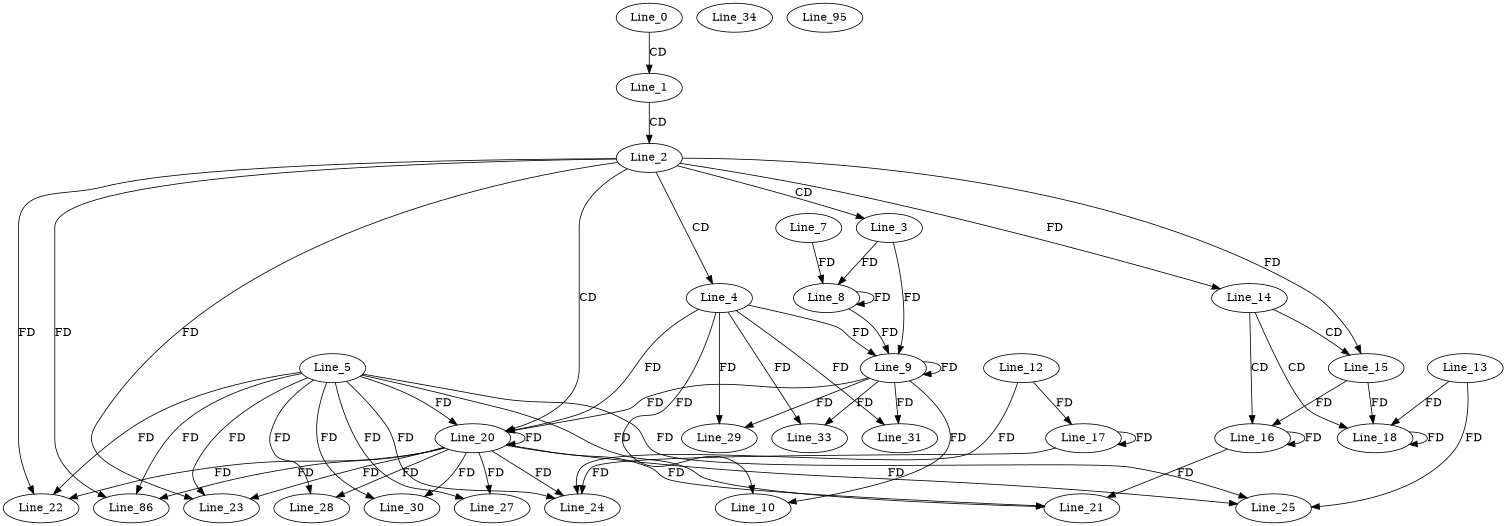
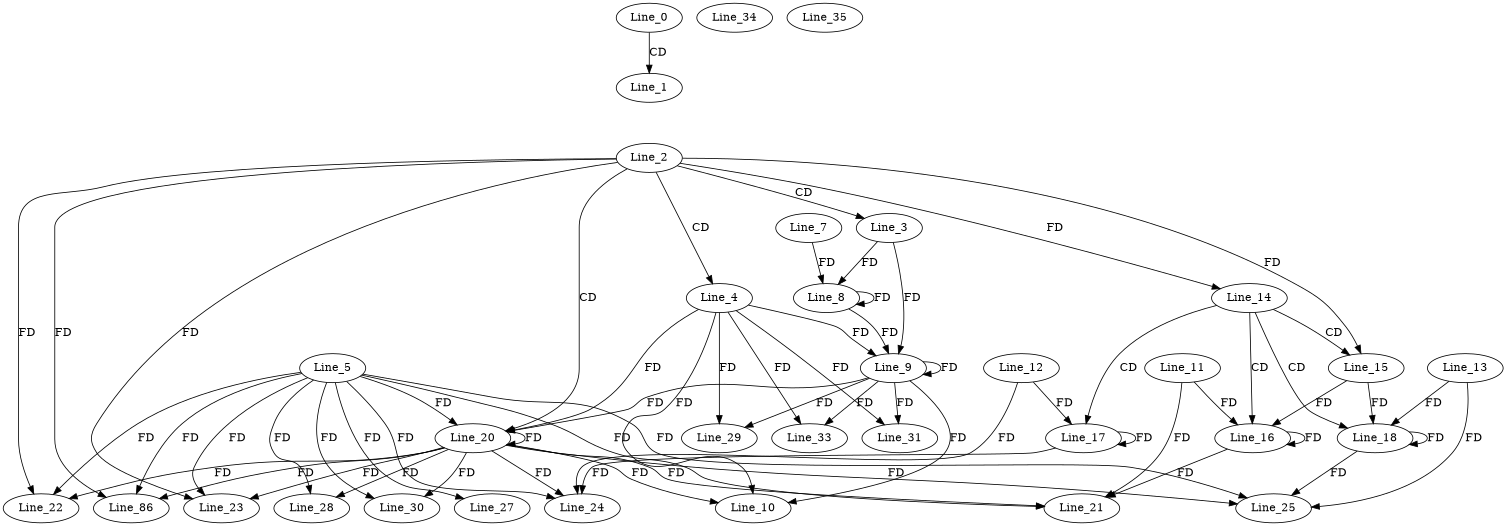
(825, 18) -> (825, 18)
(649, 119) -> none
none -> (1135, 341)
none -> (1183, 368)
(485, 469) -> (616, 469)
none -> (1328, 471)
